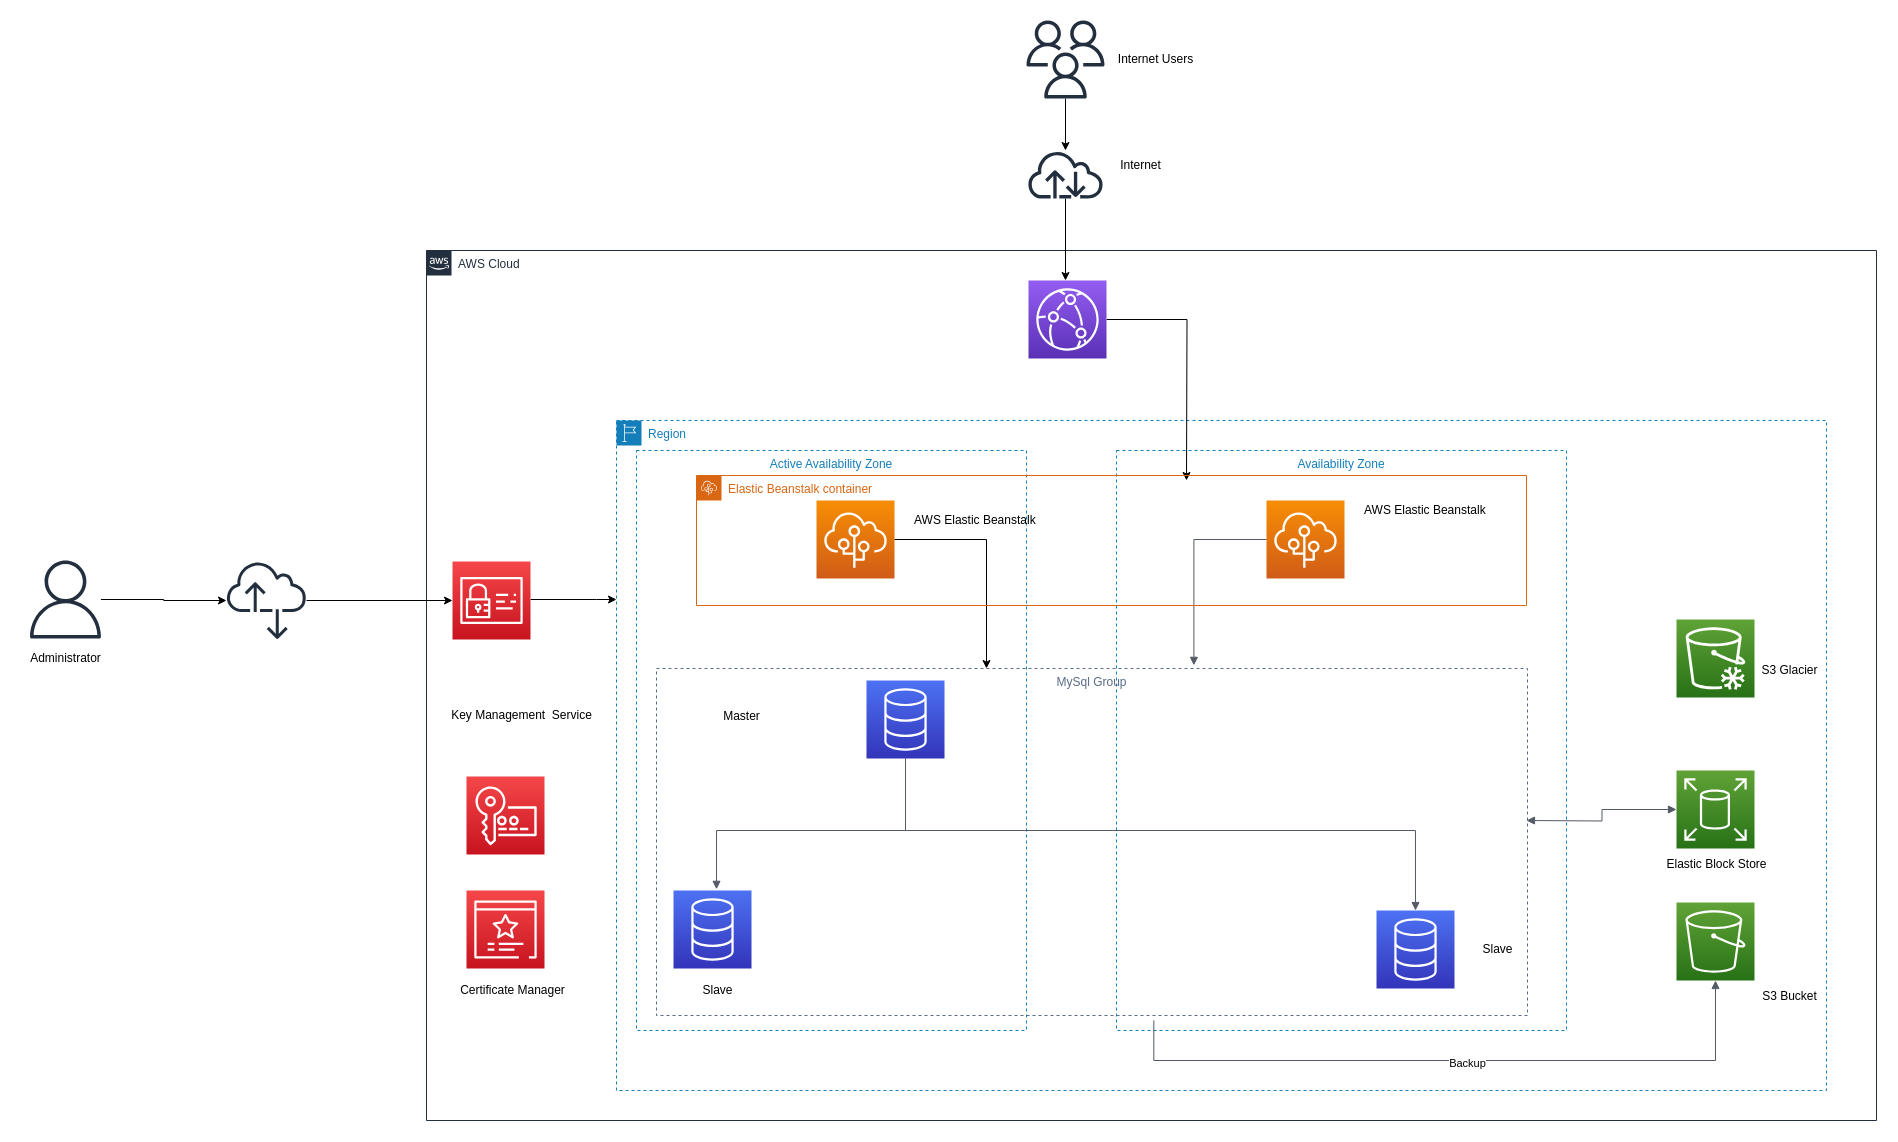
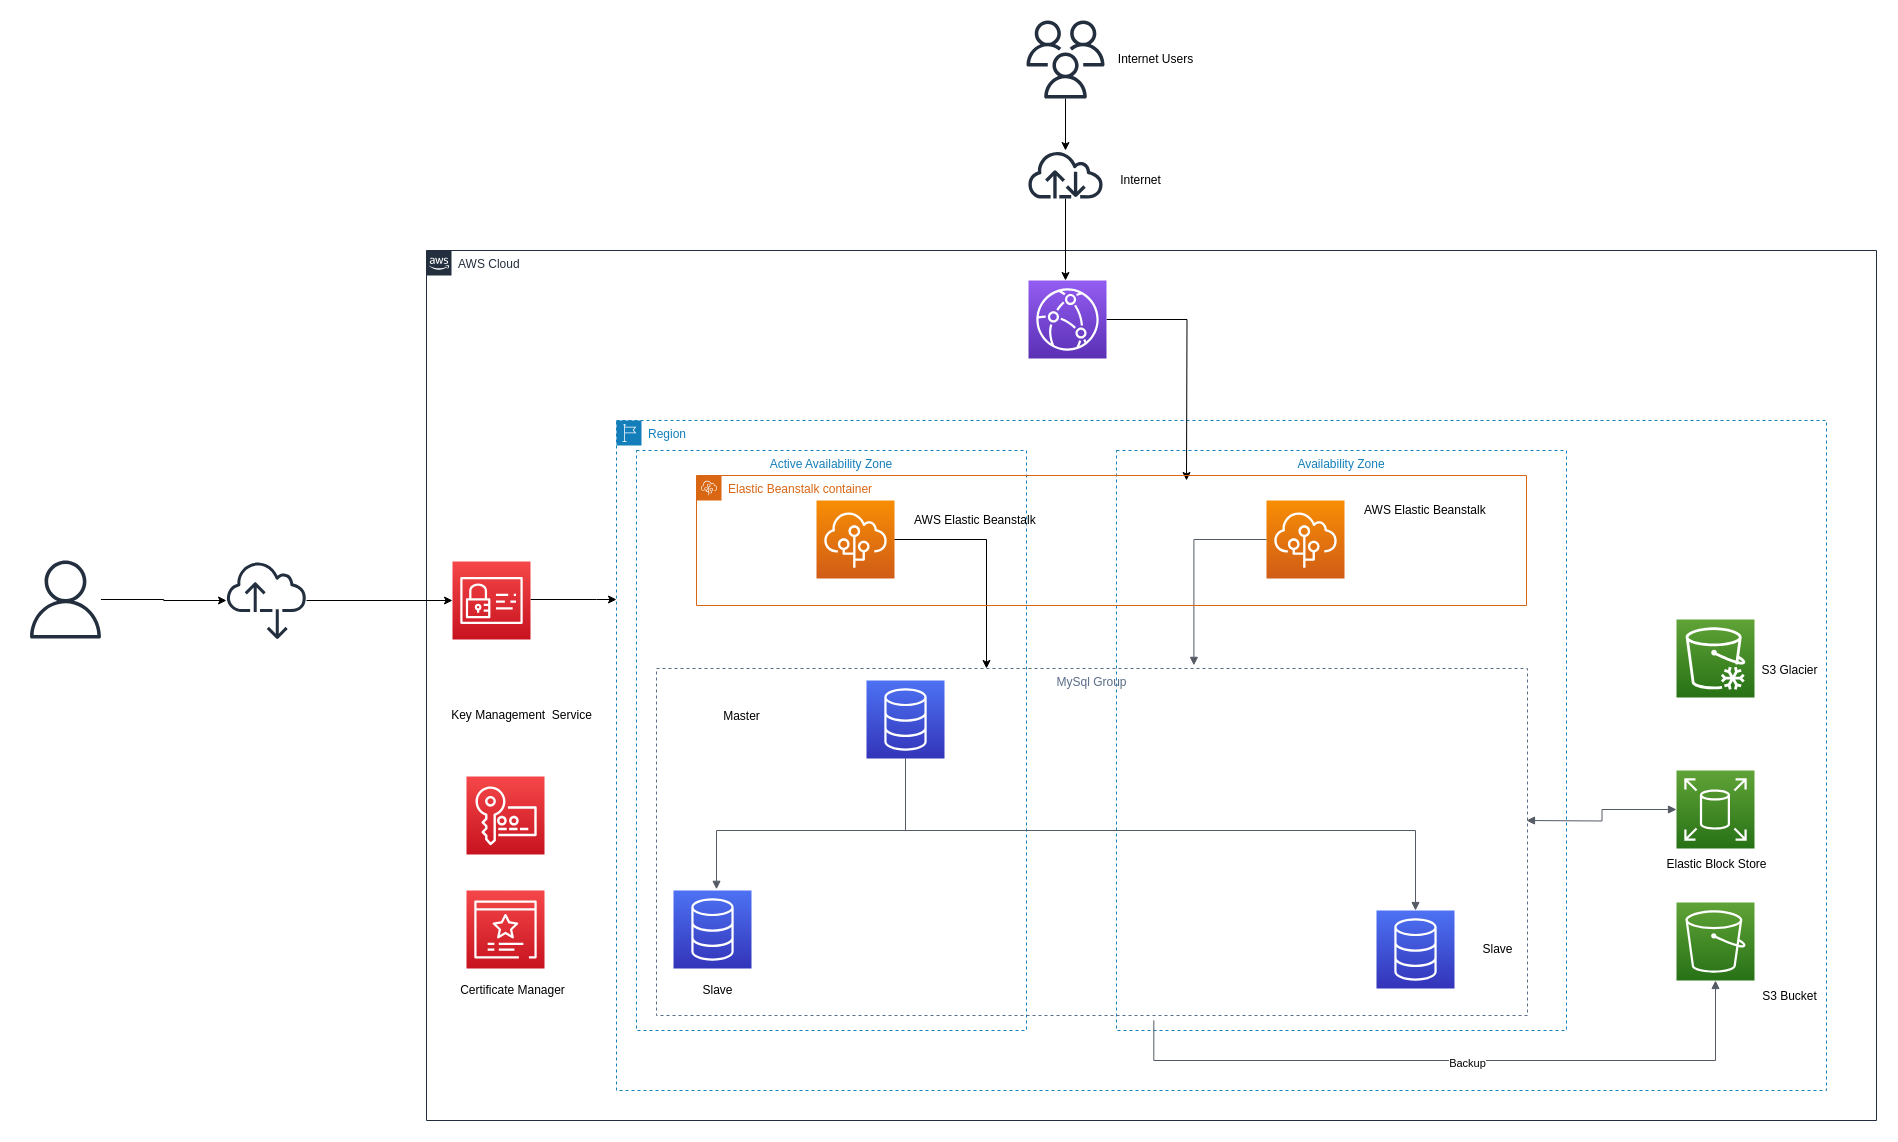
(1141, 166) -> (1141, 181)
(66, 659) -> none
